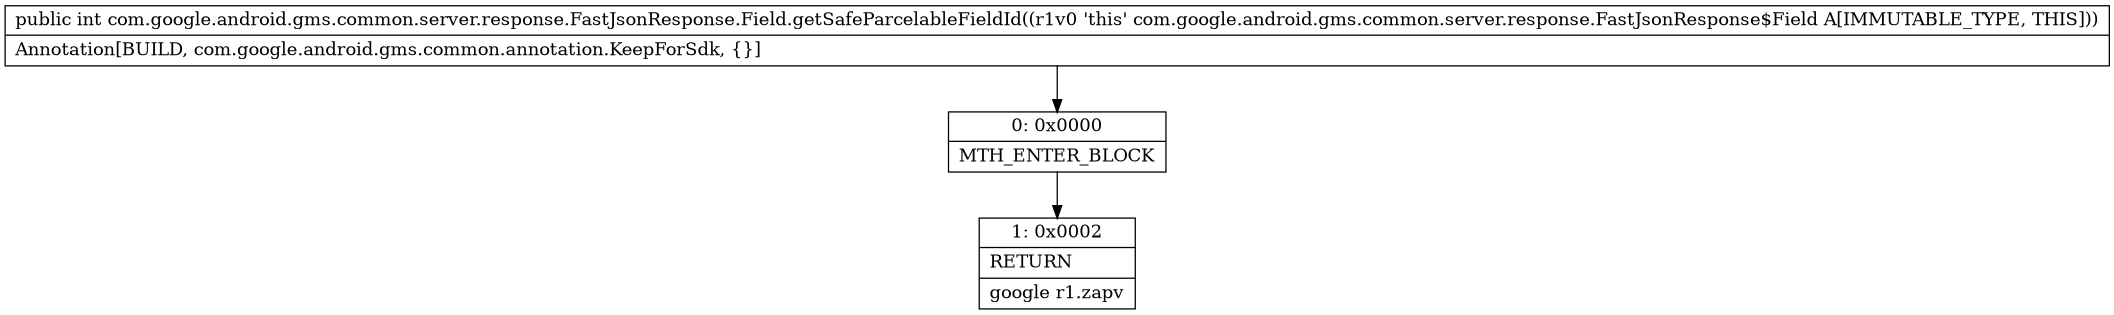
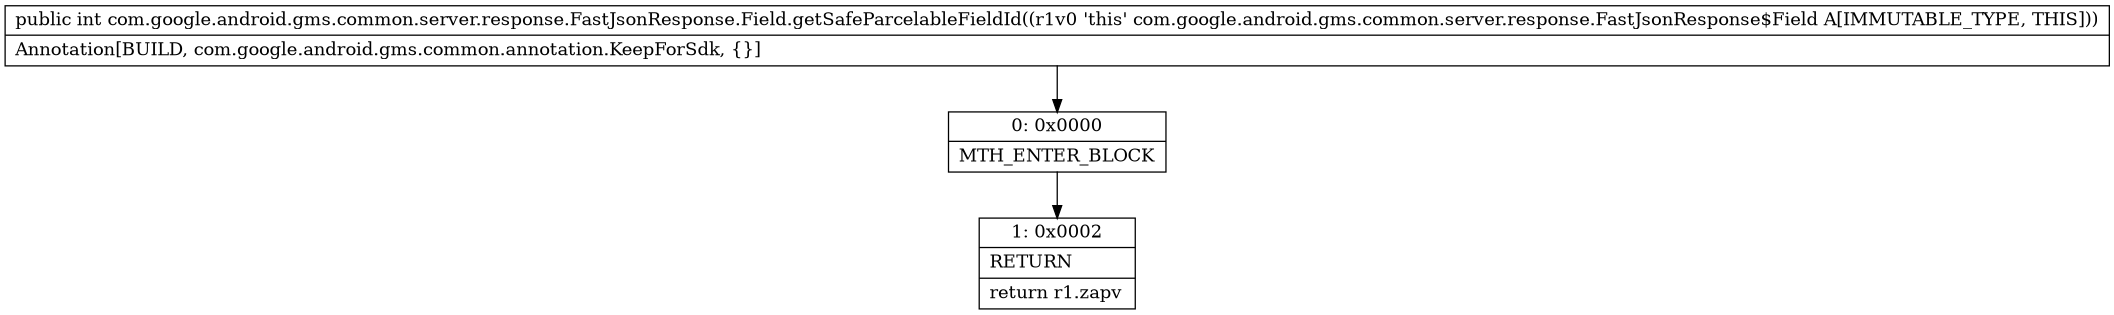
(1057, 293) -> (1056, 293)
